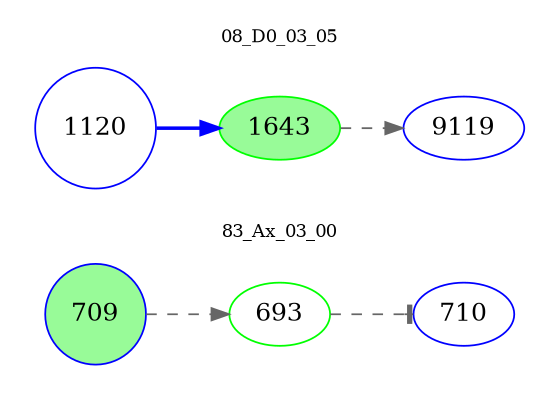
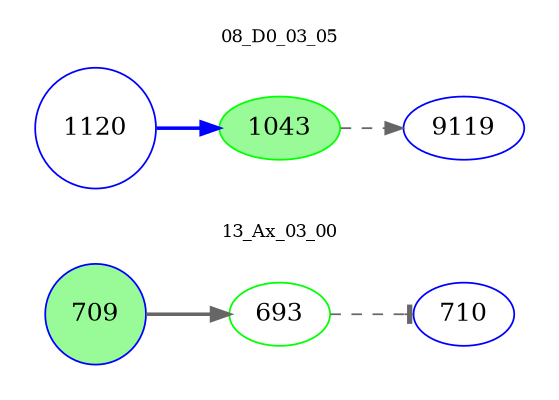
(280, 128) -> (280, 128)
(280, 233) -> (280, 233)
(179, 314) -> (179, 314)
